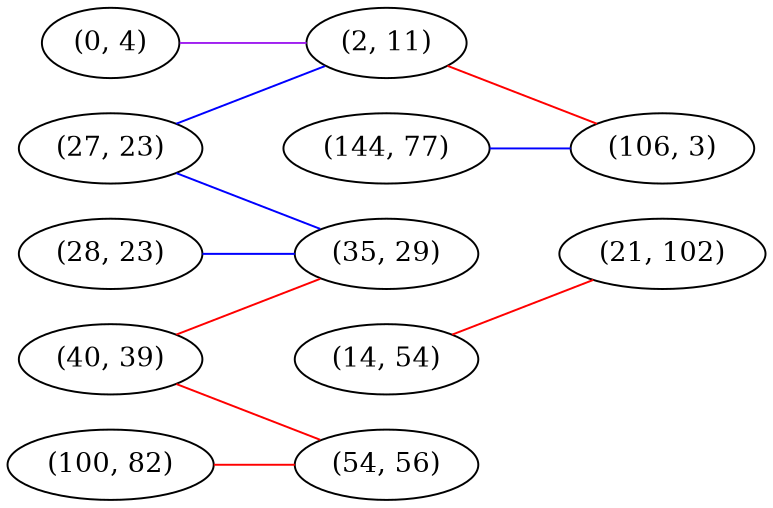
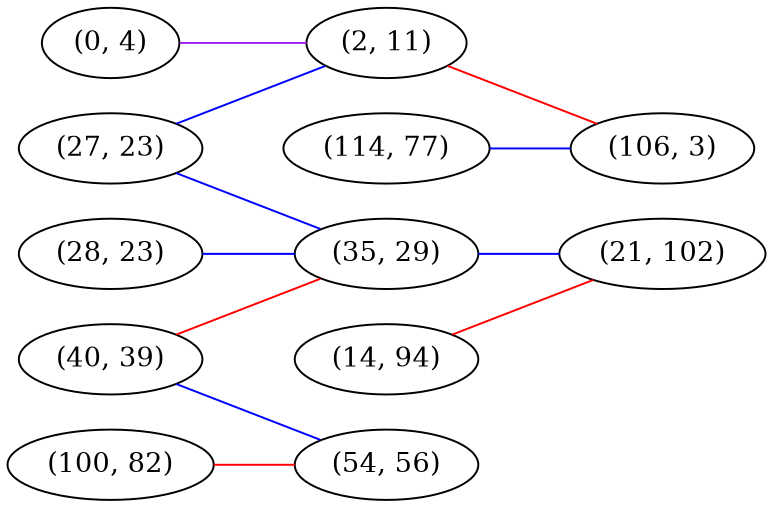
(387, 148) -> (387, 148)
none -> (519, 254)
(387, 359) -> (387, 359)
(248, 412) -> (248, 412)
